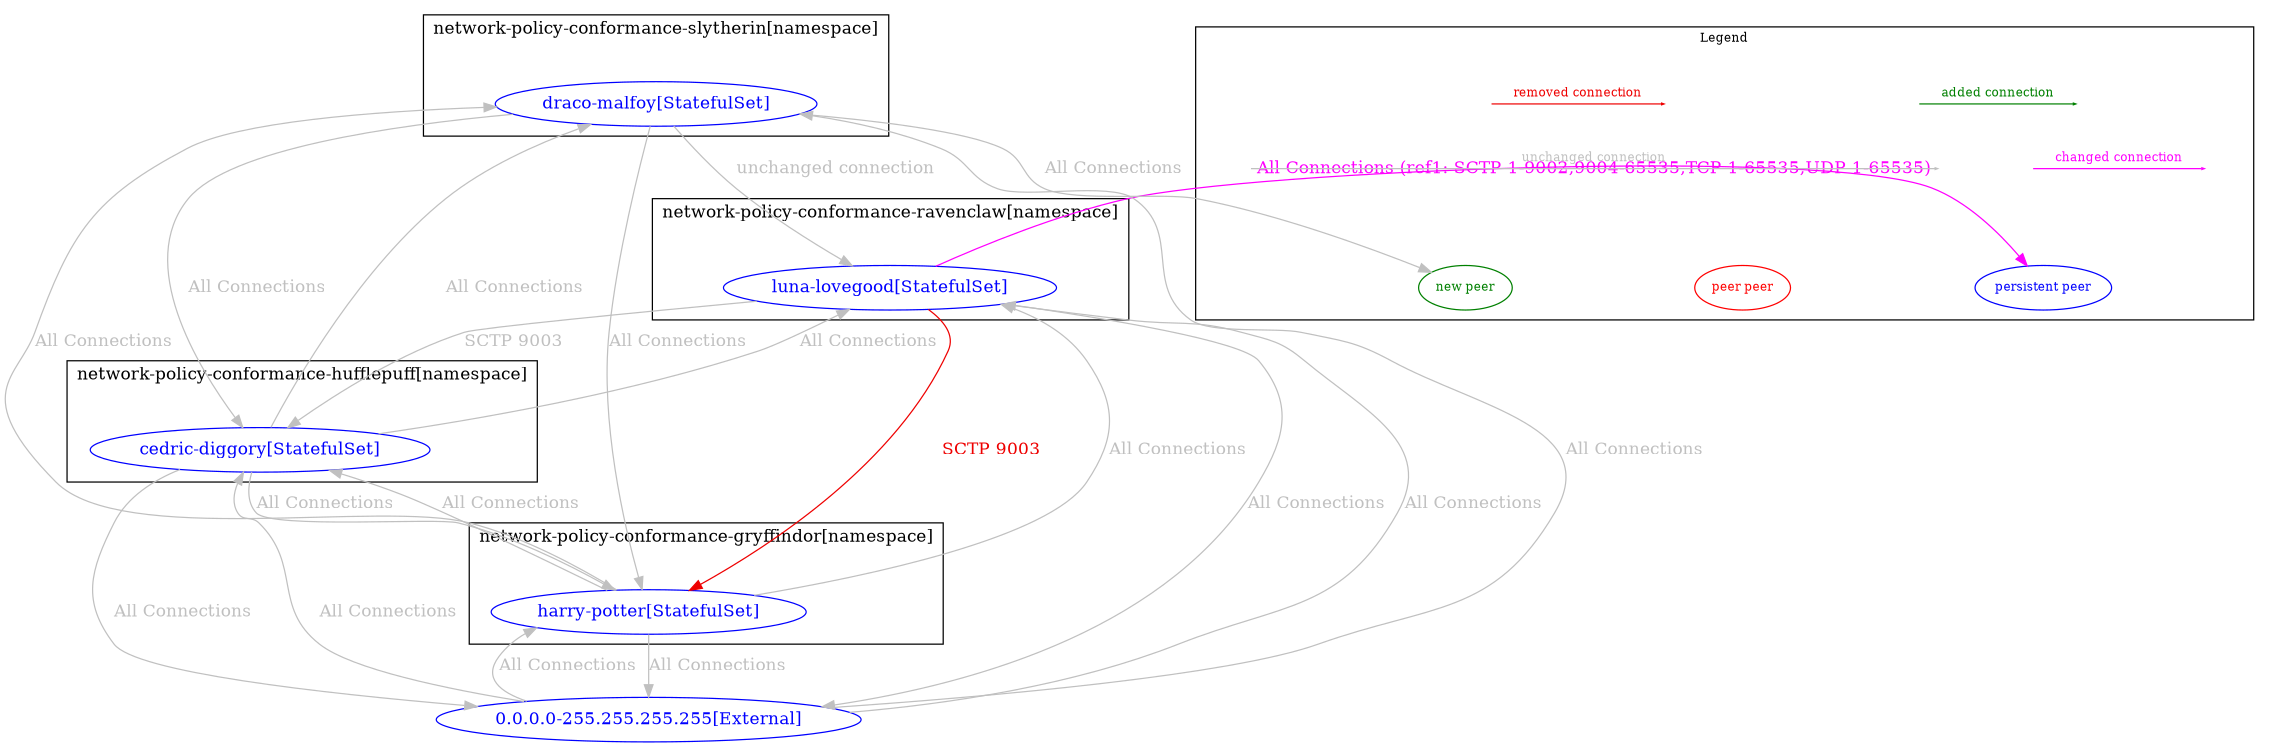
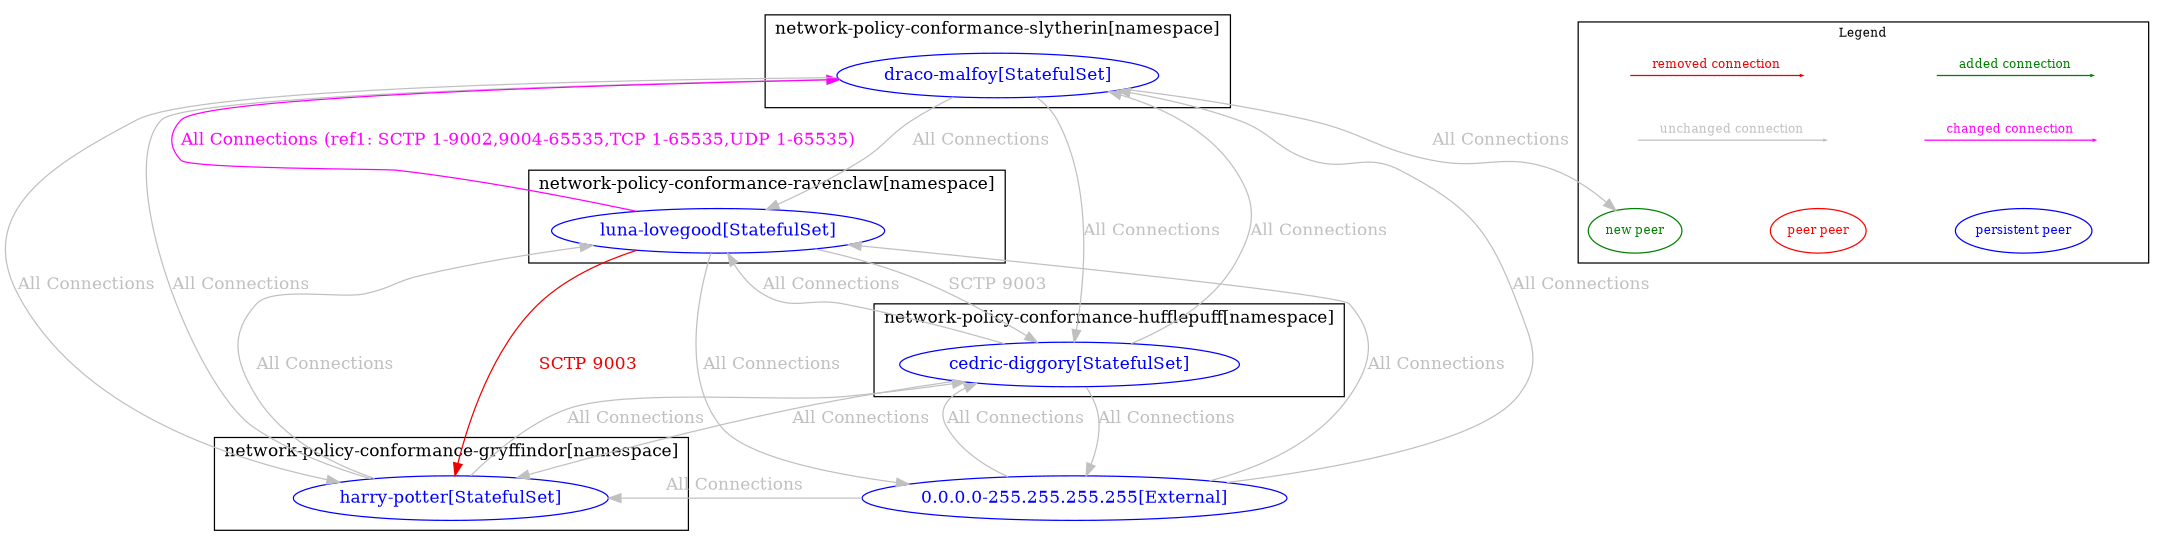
(836, 169) -> (982, 140)
(1344, 176) -> (173, 133)
(649, 660) -> none
